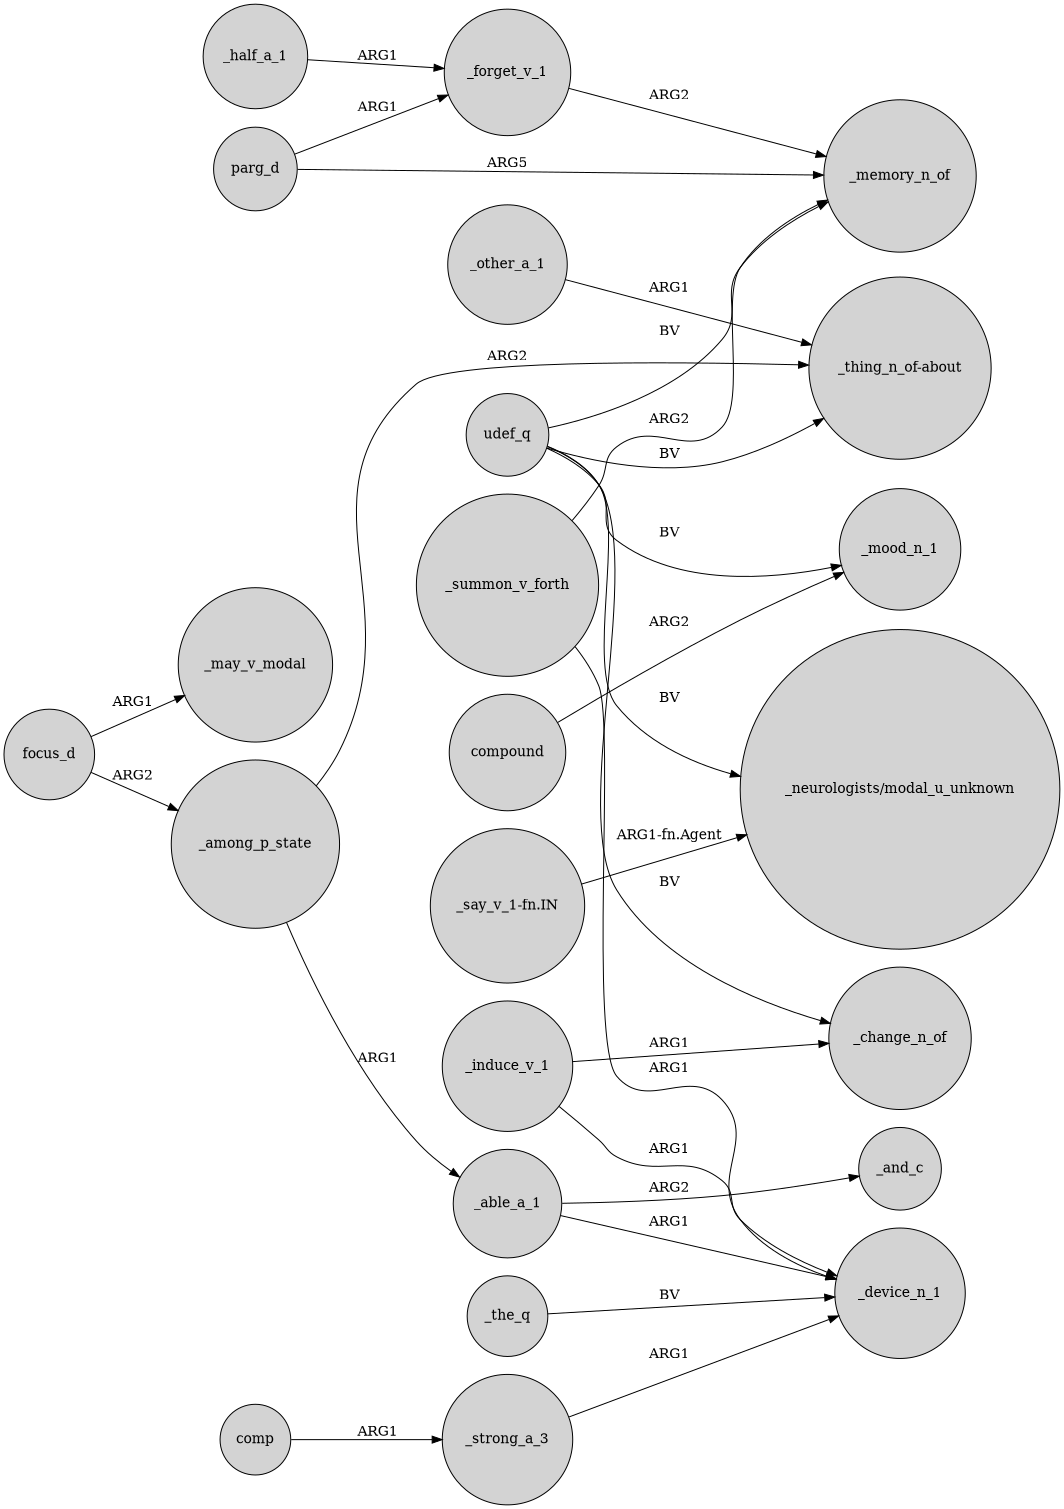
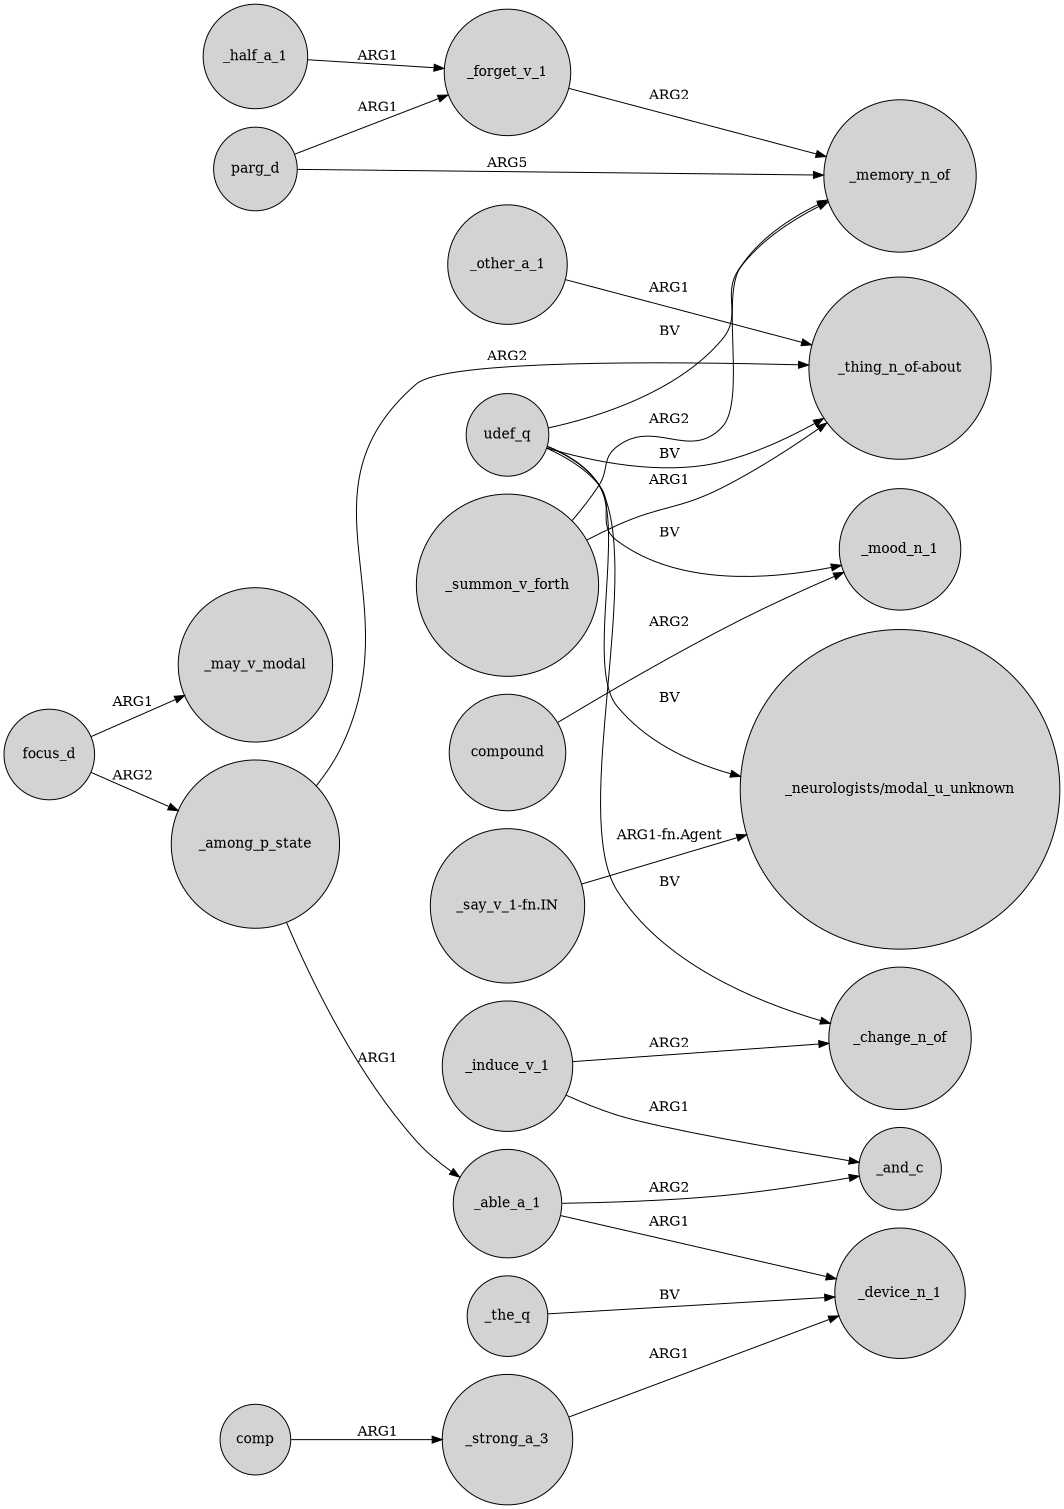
(607, 1031) -> (707, 495)
(669, 1044) -> (669, 1044)
(705, 1170) -> (706, 1135)
